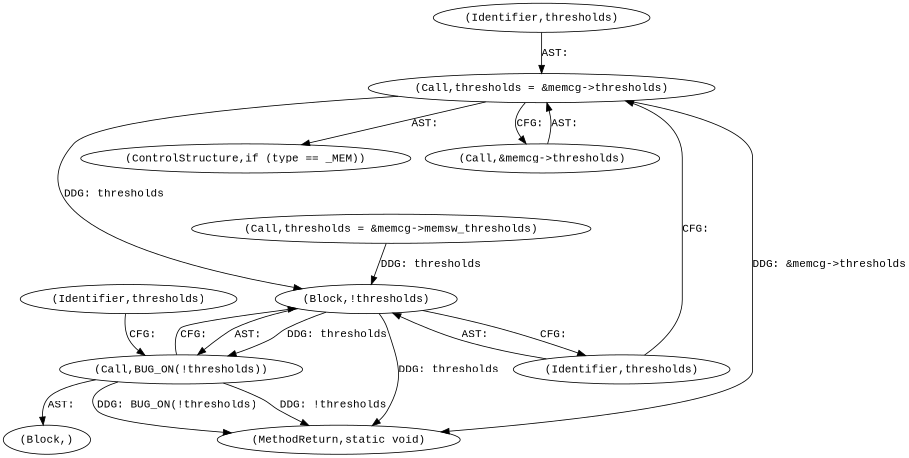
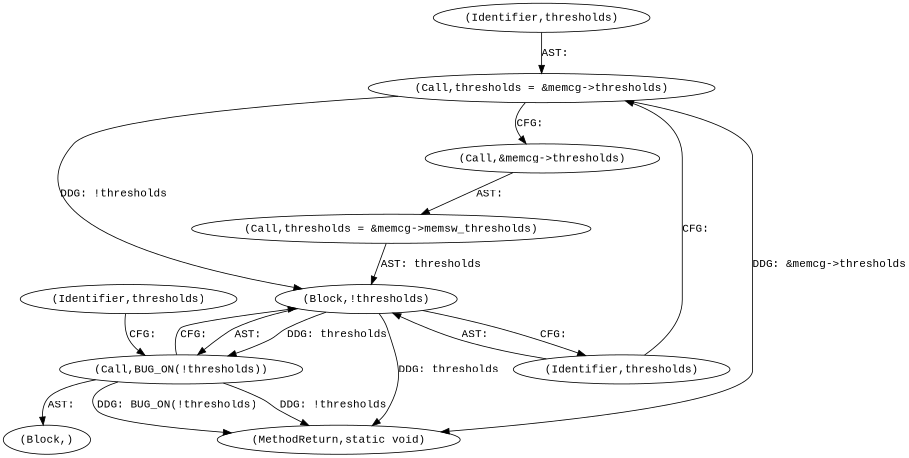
(551, 127) -> (471, 192)
(246, 158) -> none
(114, 194) -> (114, 194)
(431, 264) -> (431, 264)
